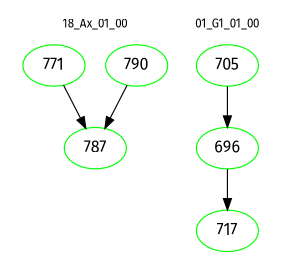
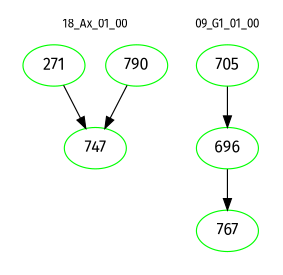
(227, 25) -> (227, 25)
(54, 65) -> (54, 65)
(95, 148) -> (95, 148)
(227, 231) -> (227, 231)
